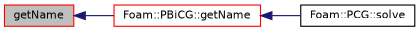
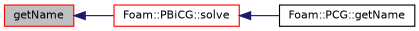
(187, 16) -> (177, 16)
(358, 16) -> (347, 16)
